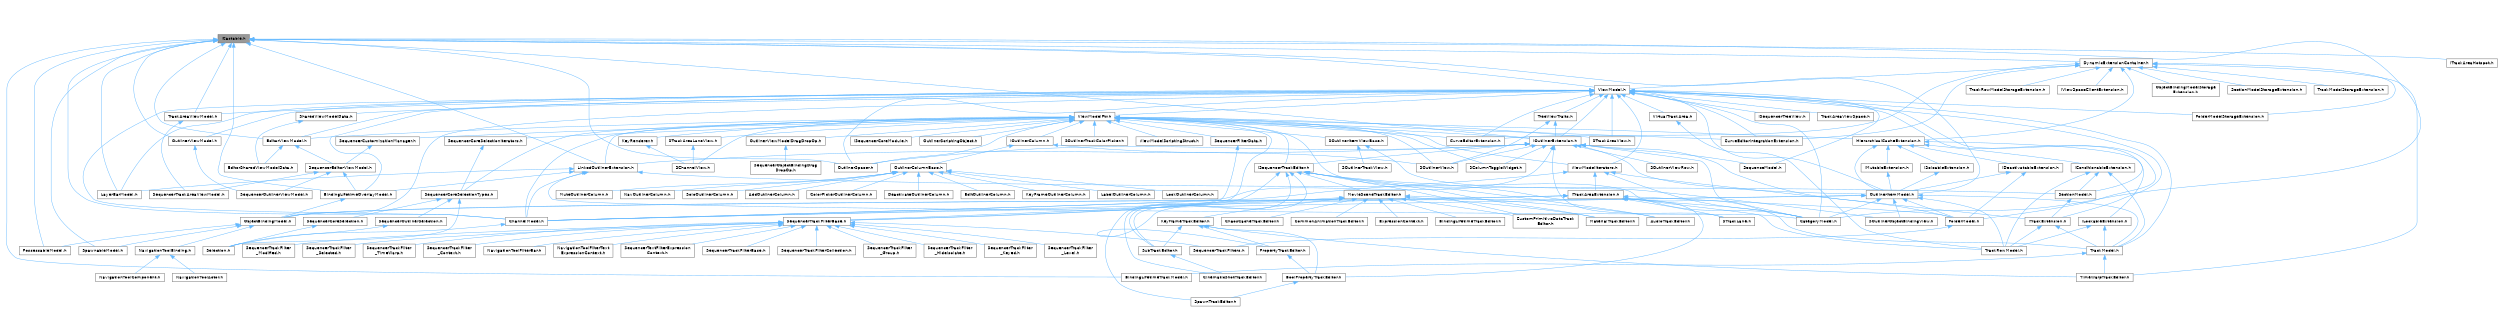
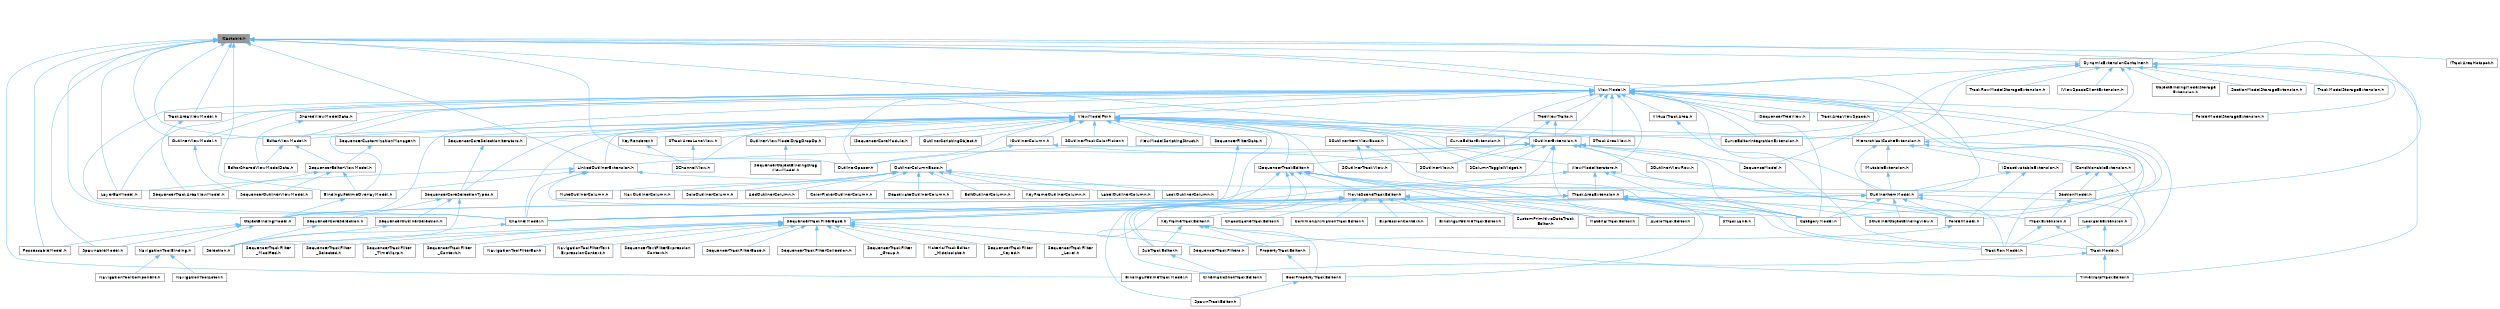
none -> (645, 125)
(786, 168) -> (786, 168)
(1947, 168) -> none
(950, 251) -> (950, 251)
